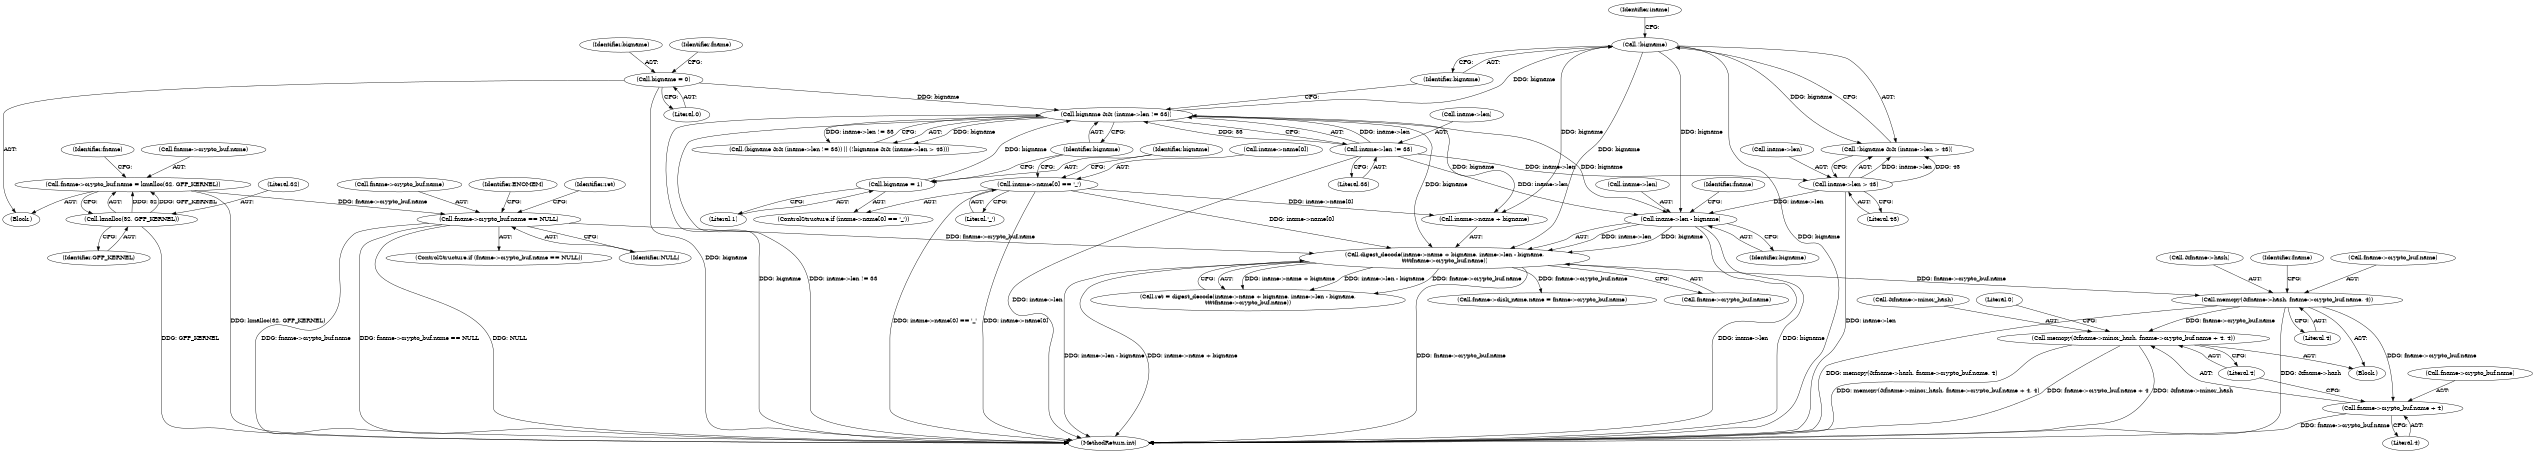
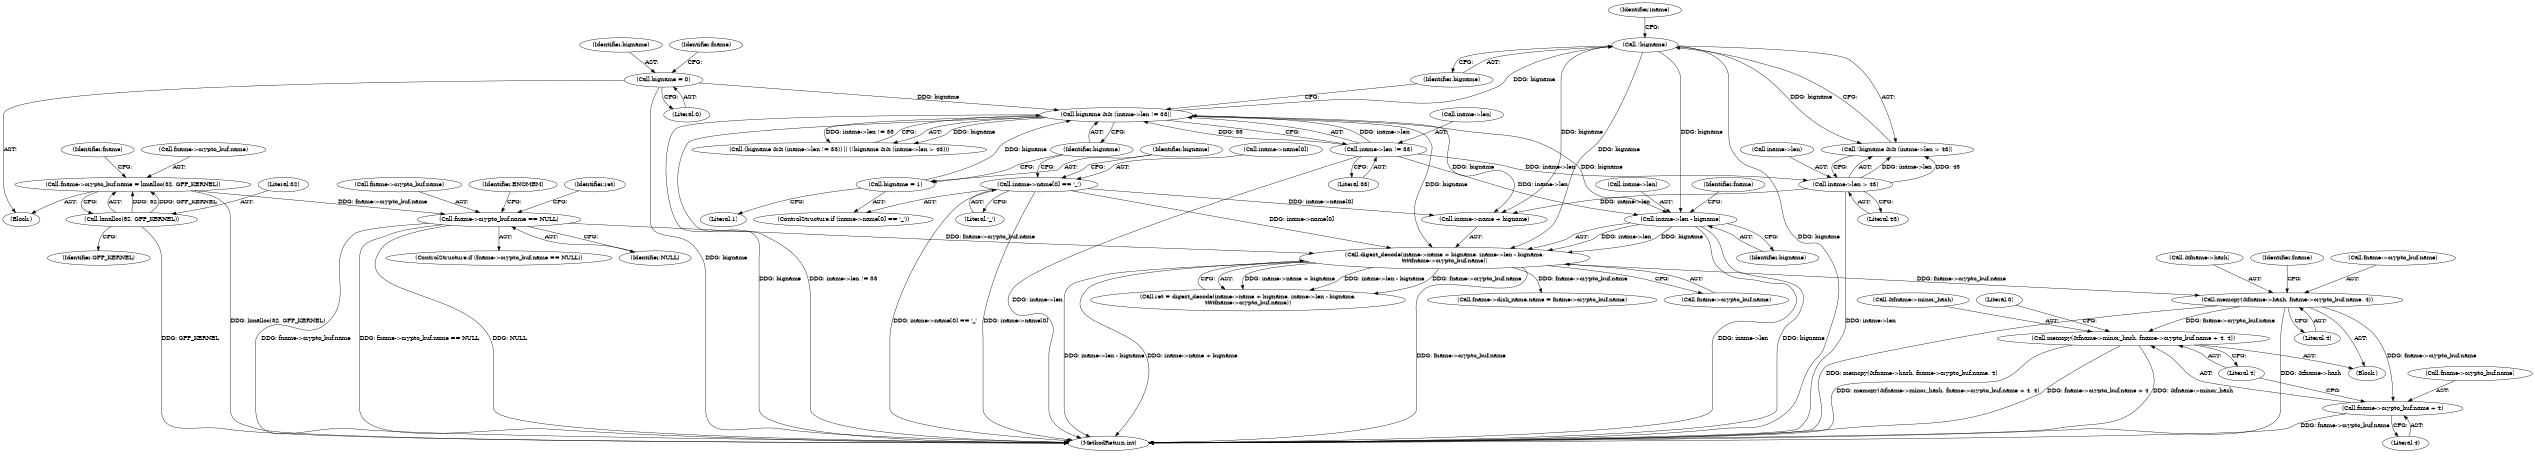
(1766, 202) -> (1662, 195)
(805, 205) -> none
(118, 241) -> none
